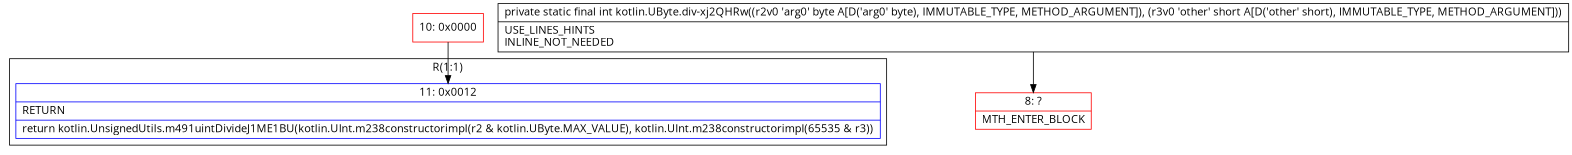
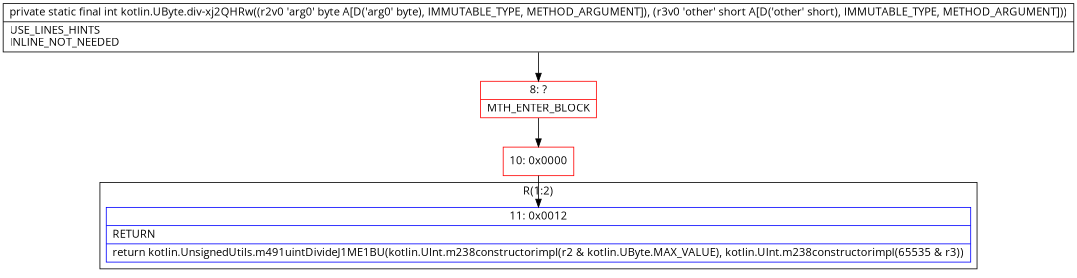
(448, 68) -> (538, 192)
none -> (538, 128)
